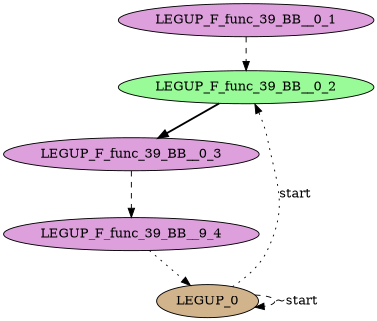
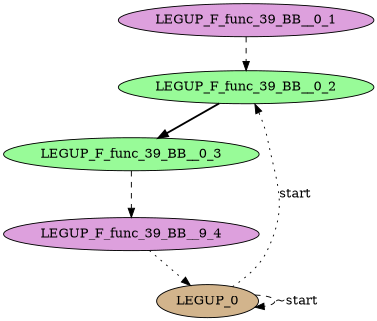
(131, 154) -> (131, 154)
